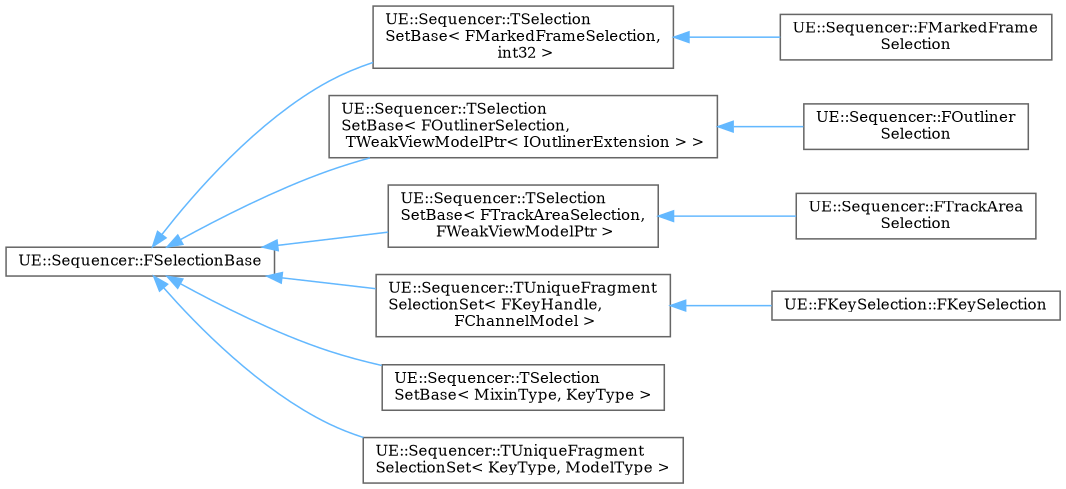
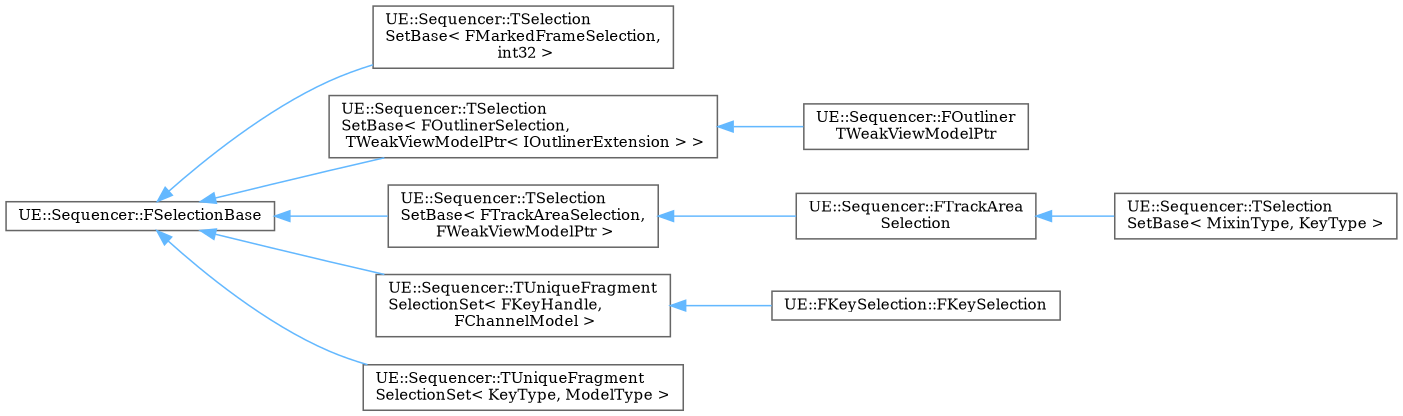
(916, 37) -> none
(916, 127) -> (916, 127)
(278, 332) -> (1083, 216)
